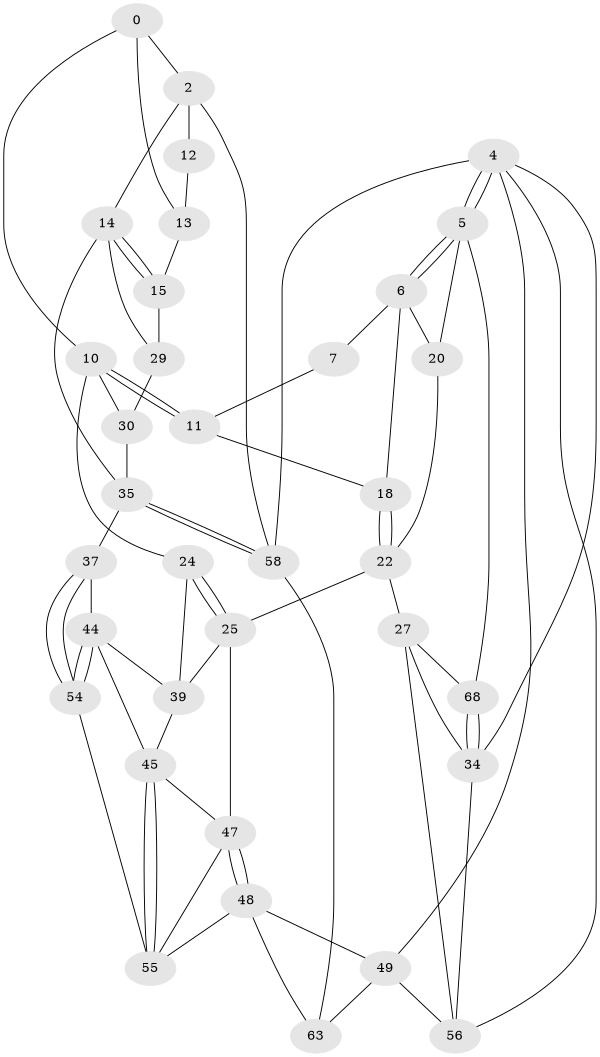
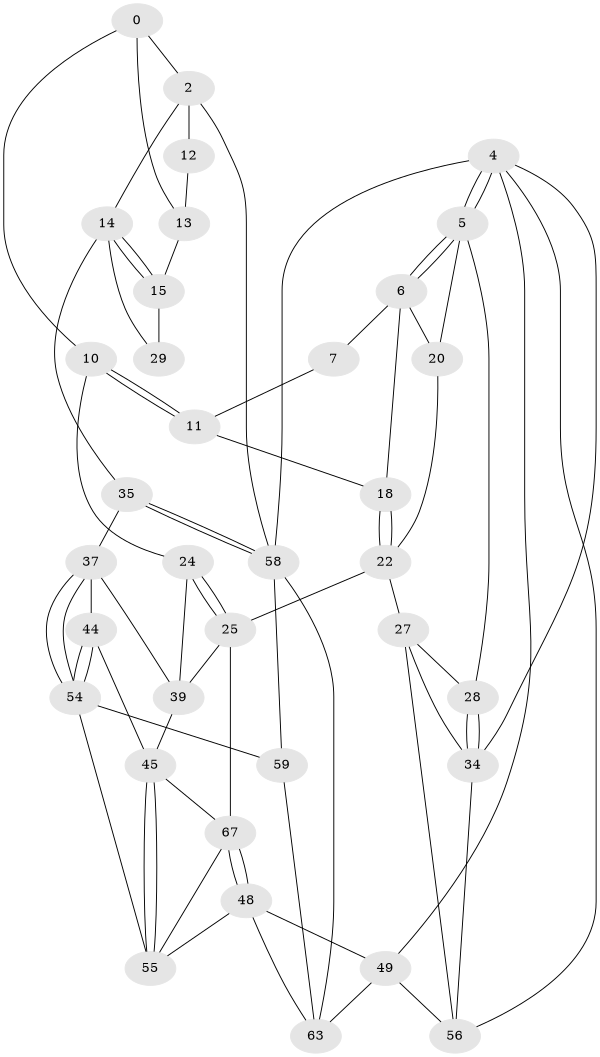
(127, 427) -> none
(135, 664) -> (136, 630)
(473, 698) -> (473, 698)
none -> (282, 765)
(230, 833) -> (230, 833)
